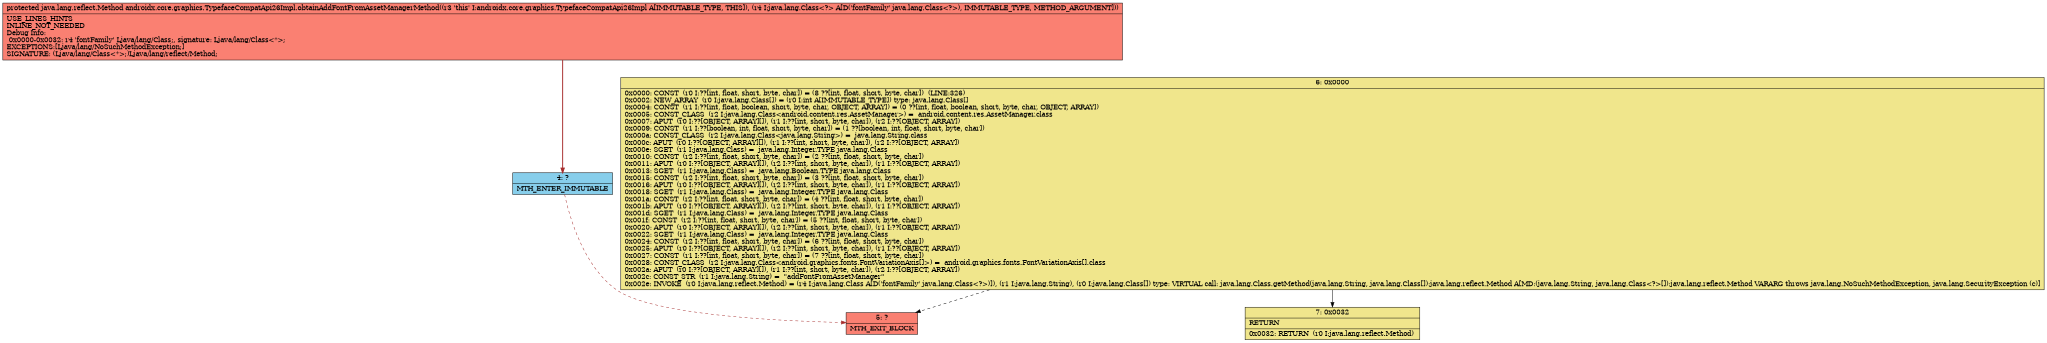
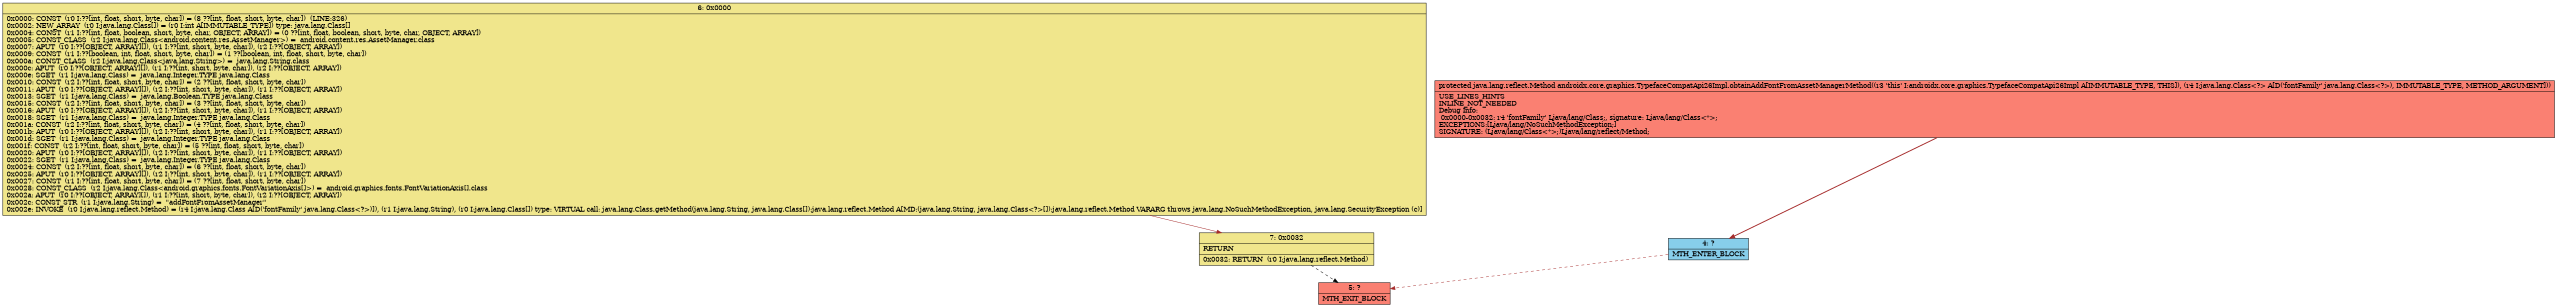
(563, 189) -> (1708, 254)
(1332, 296) -> (1183, 224)
(955, 300) -> (1323, 273)
